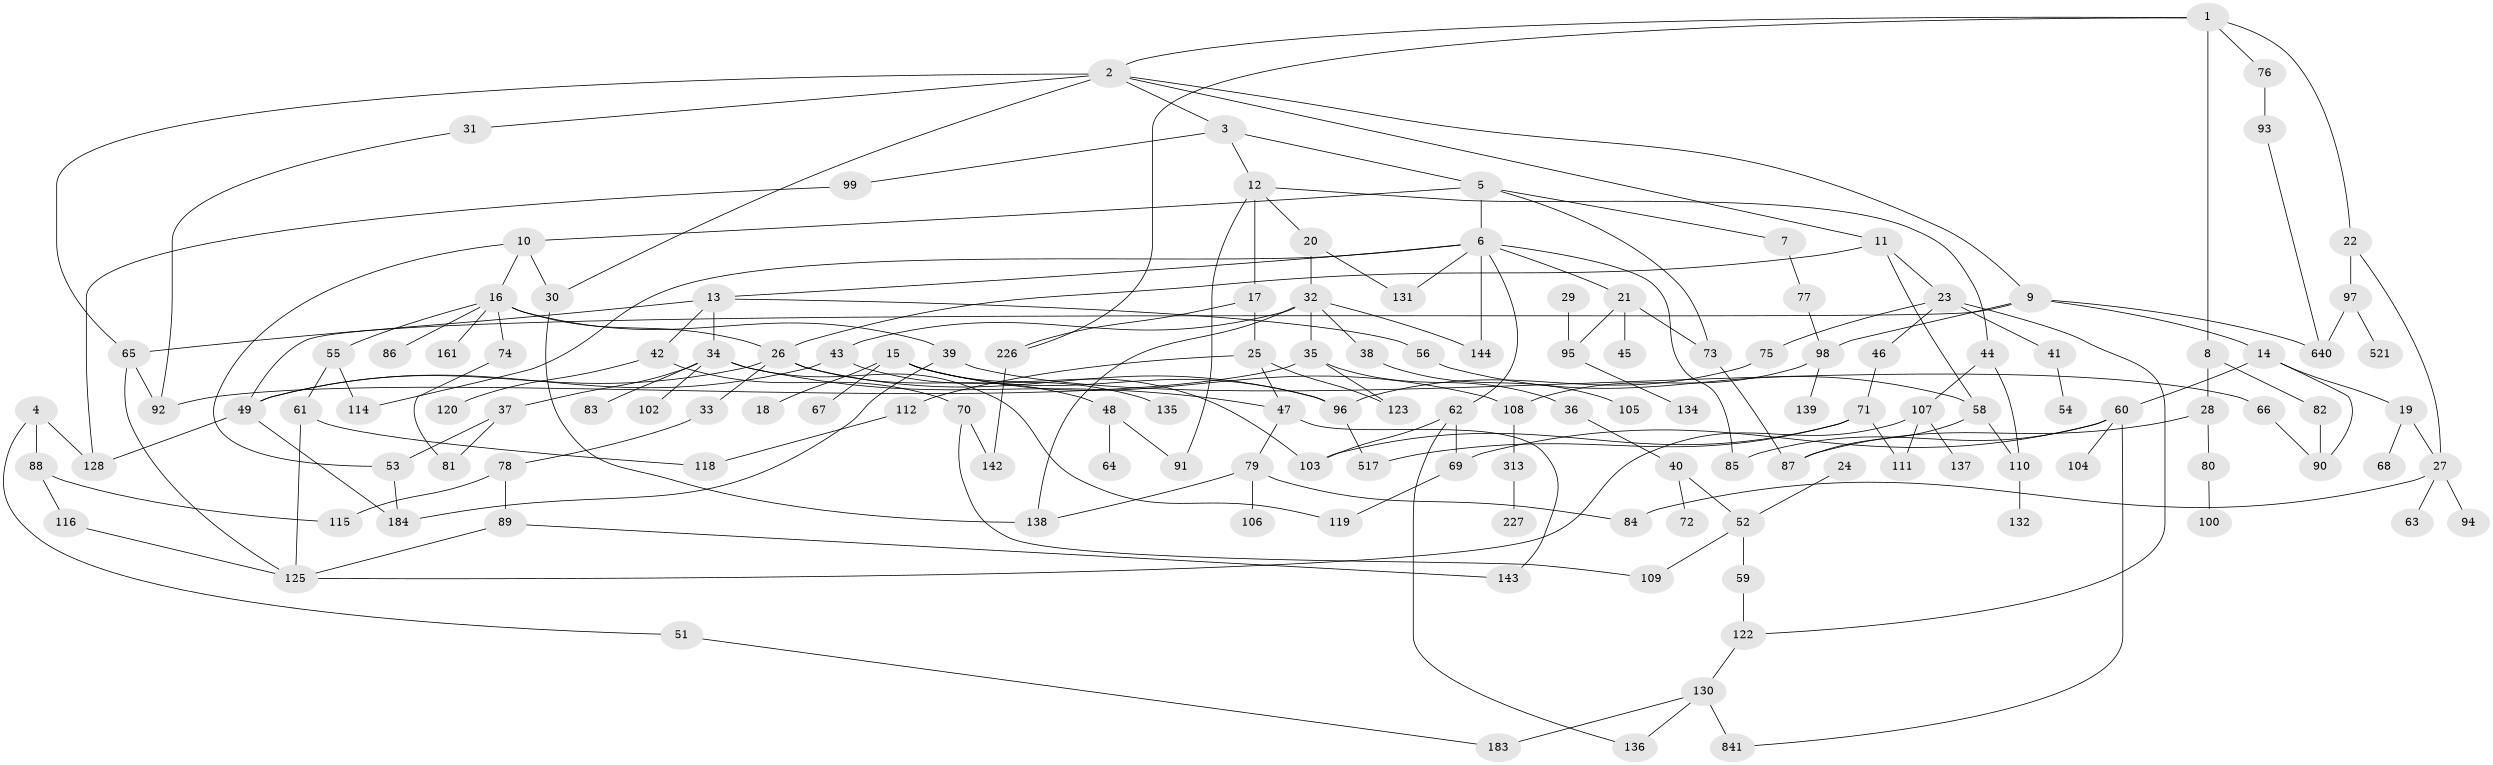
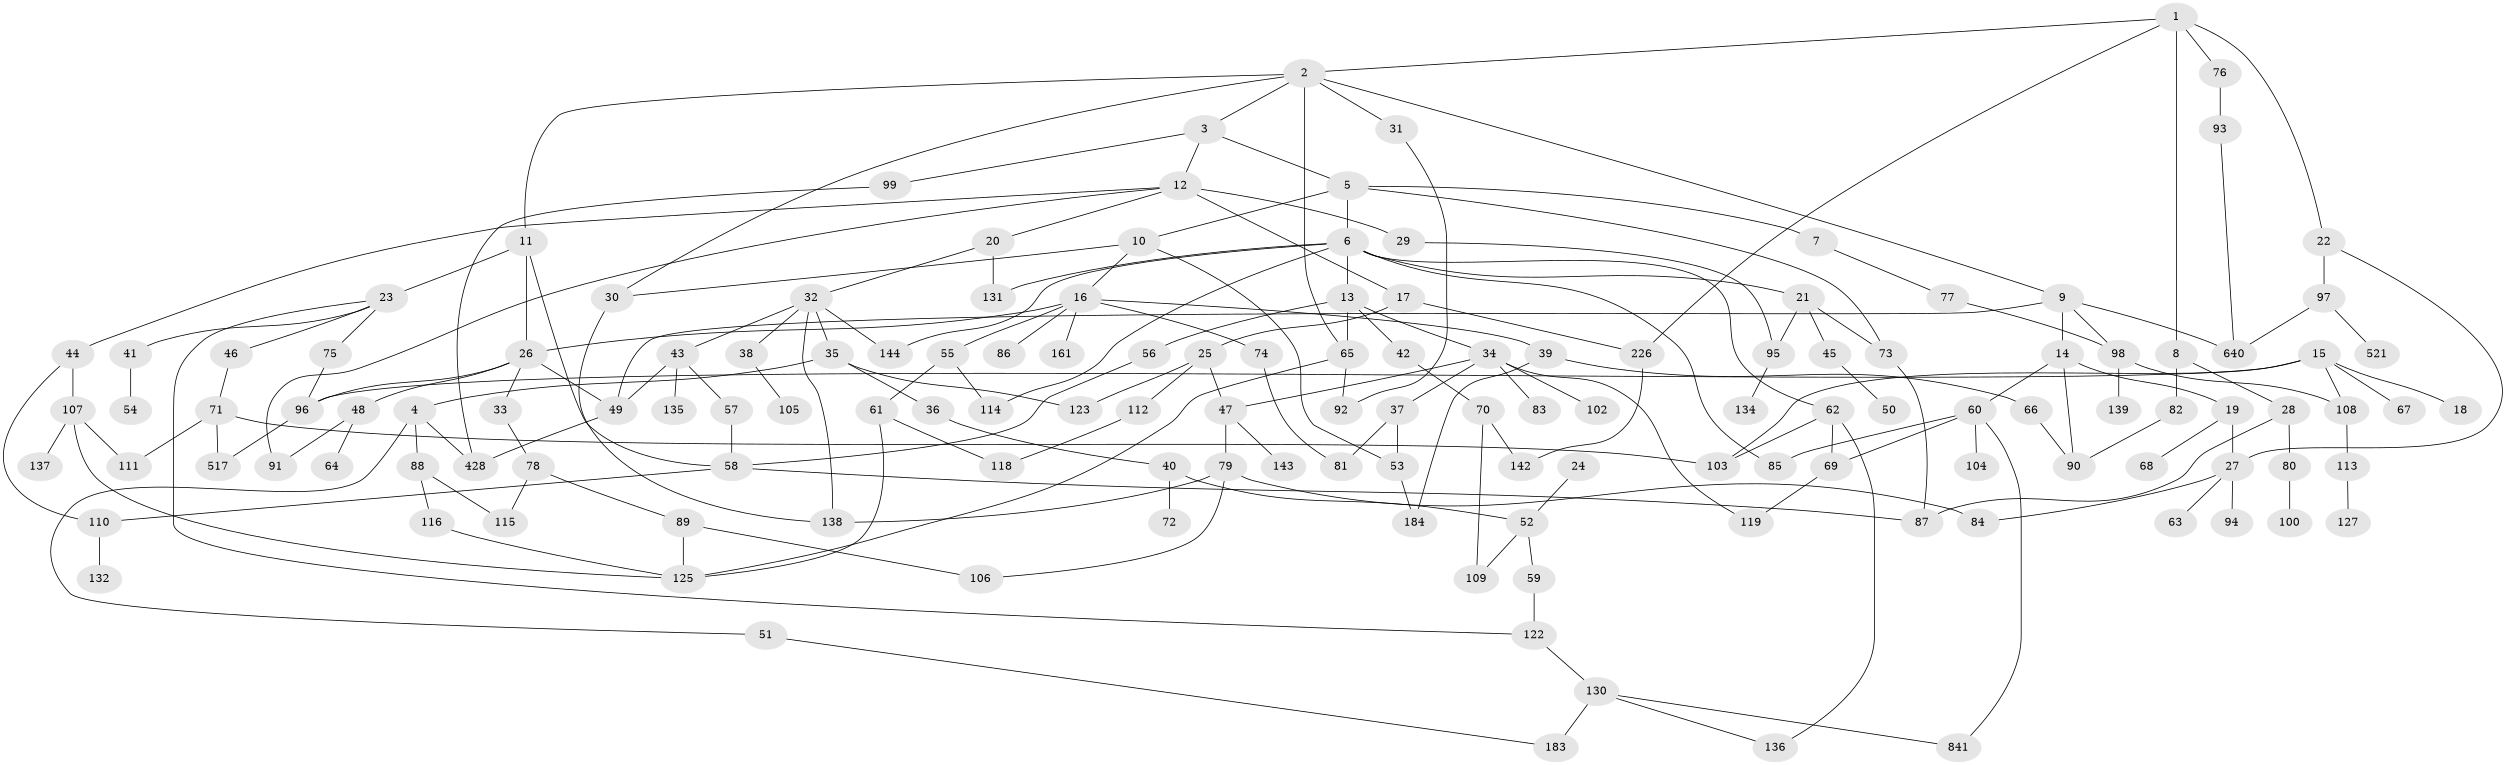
none -> (1296, 206)
(765, 392) -> (633, 382)
(448, 411) -> none
none -> (732, 411)
none -> (1889, 411)
(94, 467) -> (476, 467)
(1514, 467) -> (2347, 467)
(328, 471) -> none
(1514, 523) -> (2348, 523)
(1006, 551) -> (844, 553)
